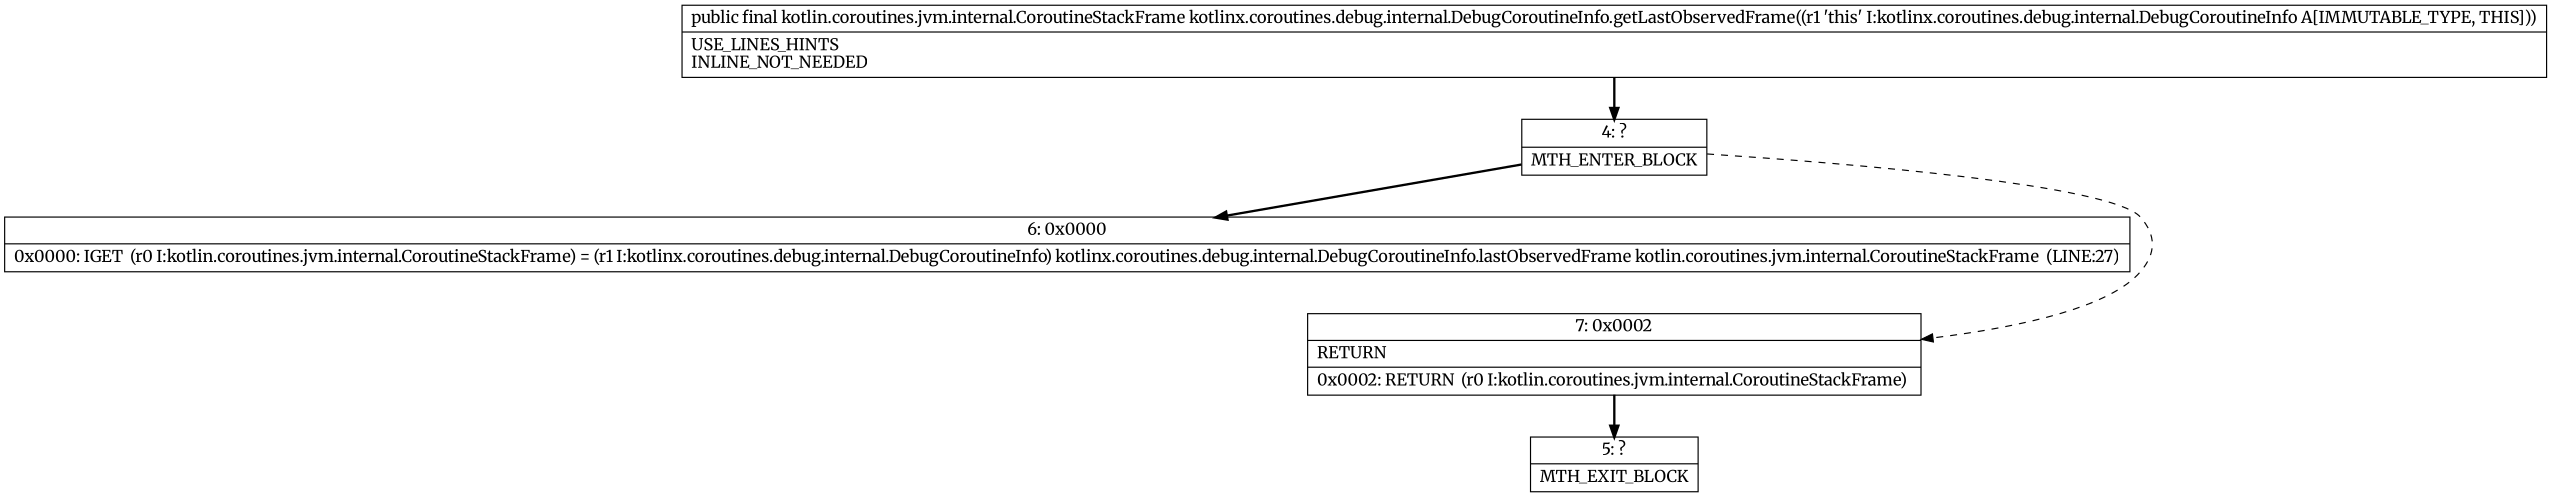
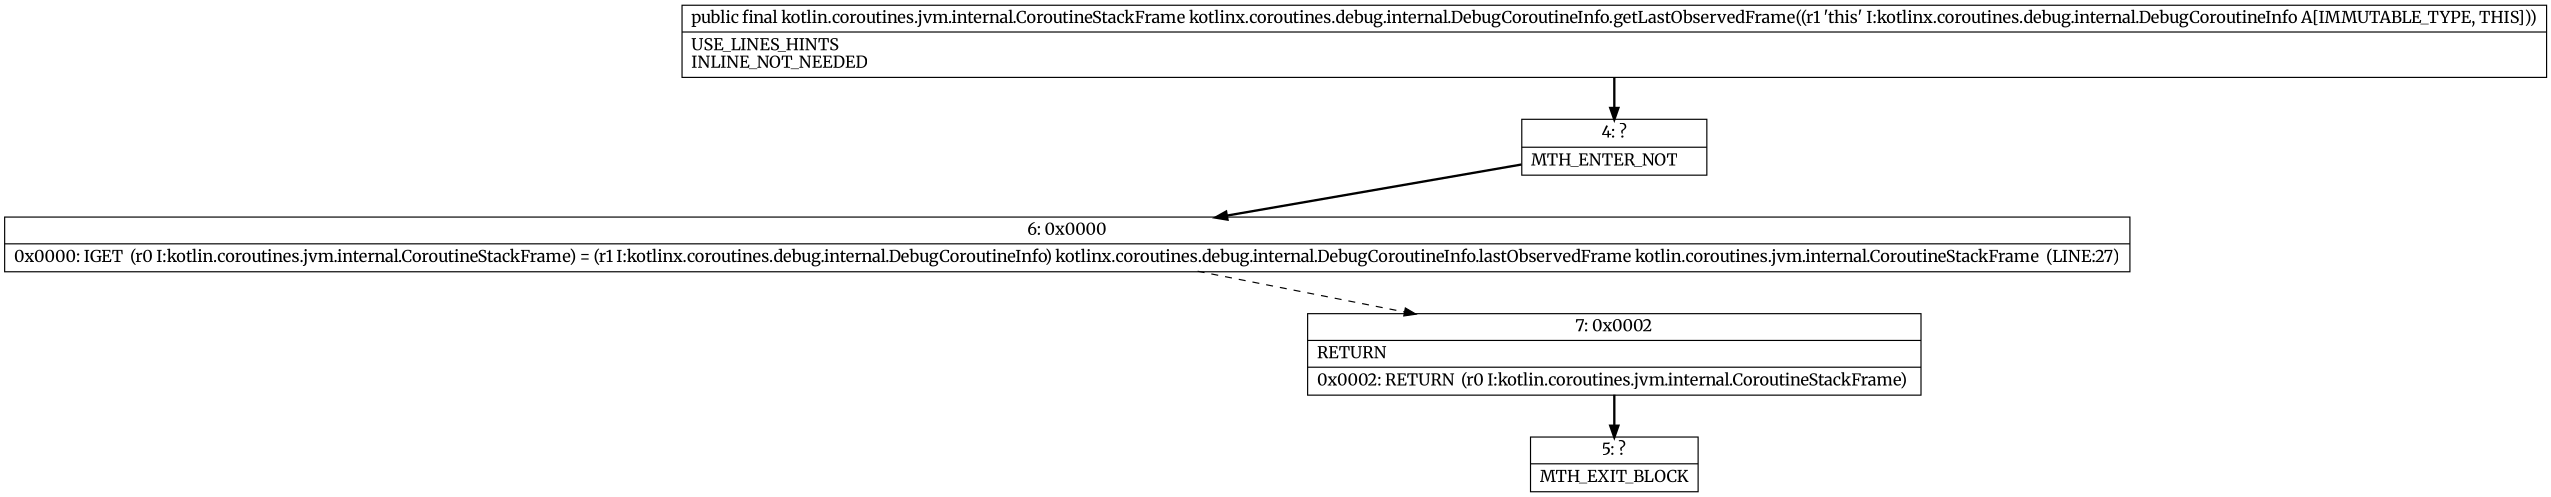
(1614, 161) -> (1605, 161)
(2066, 192) -> (1301, 292)
